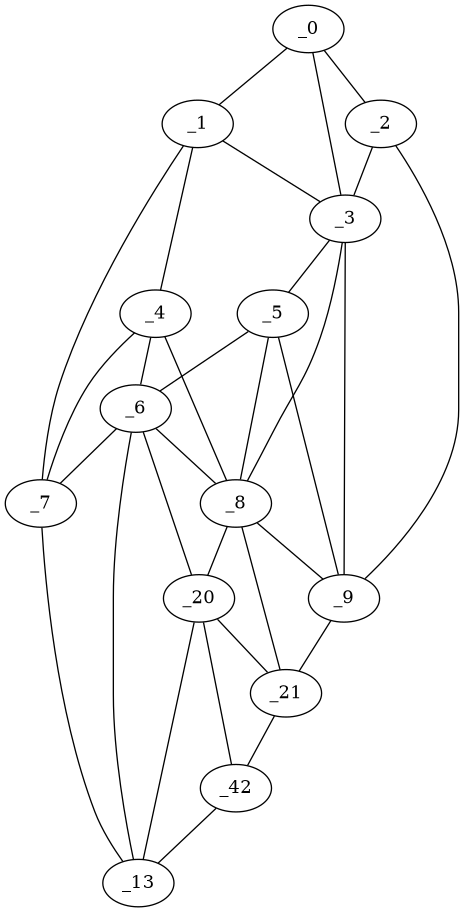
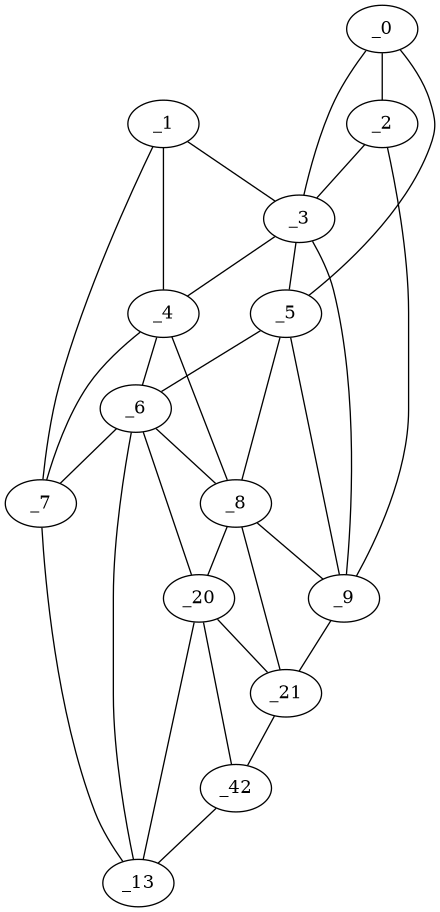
(253, 76) -> (410, 186)
(308, 367) -> (231, 266)
